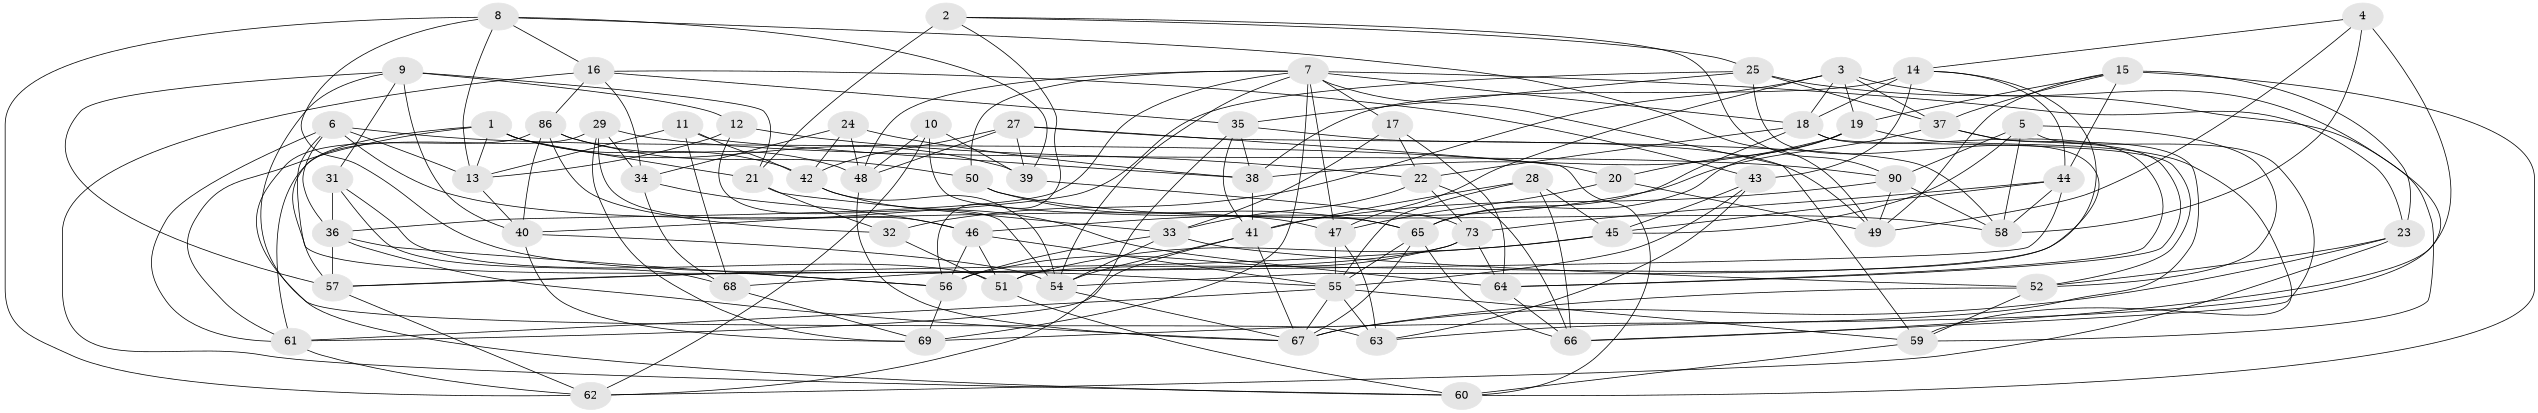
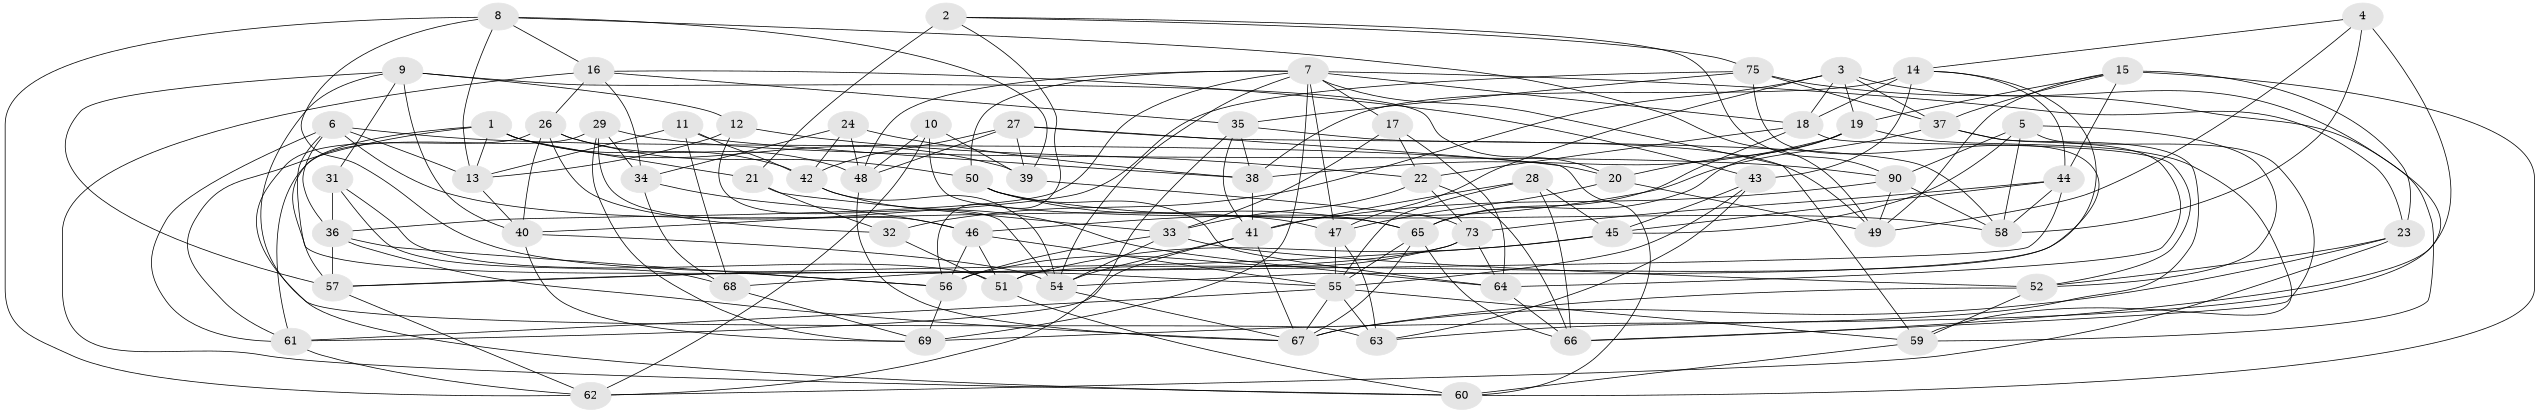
(1753, 71) -> (1753, 71)
(623, 90) -> (961, 85)
(546, 125) -> (546, 125)
(2147, 244) -> (1209, 231)
